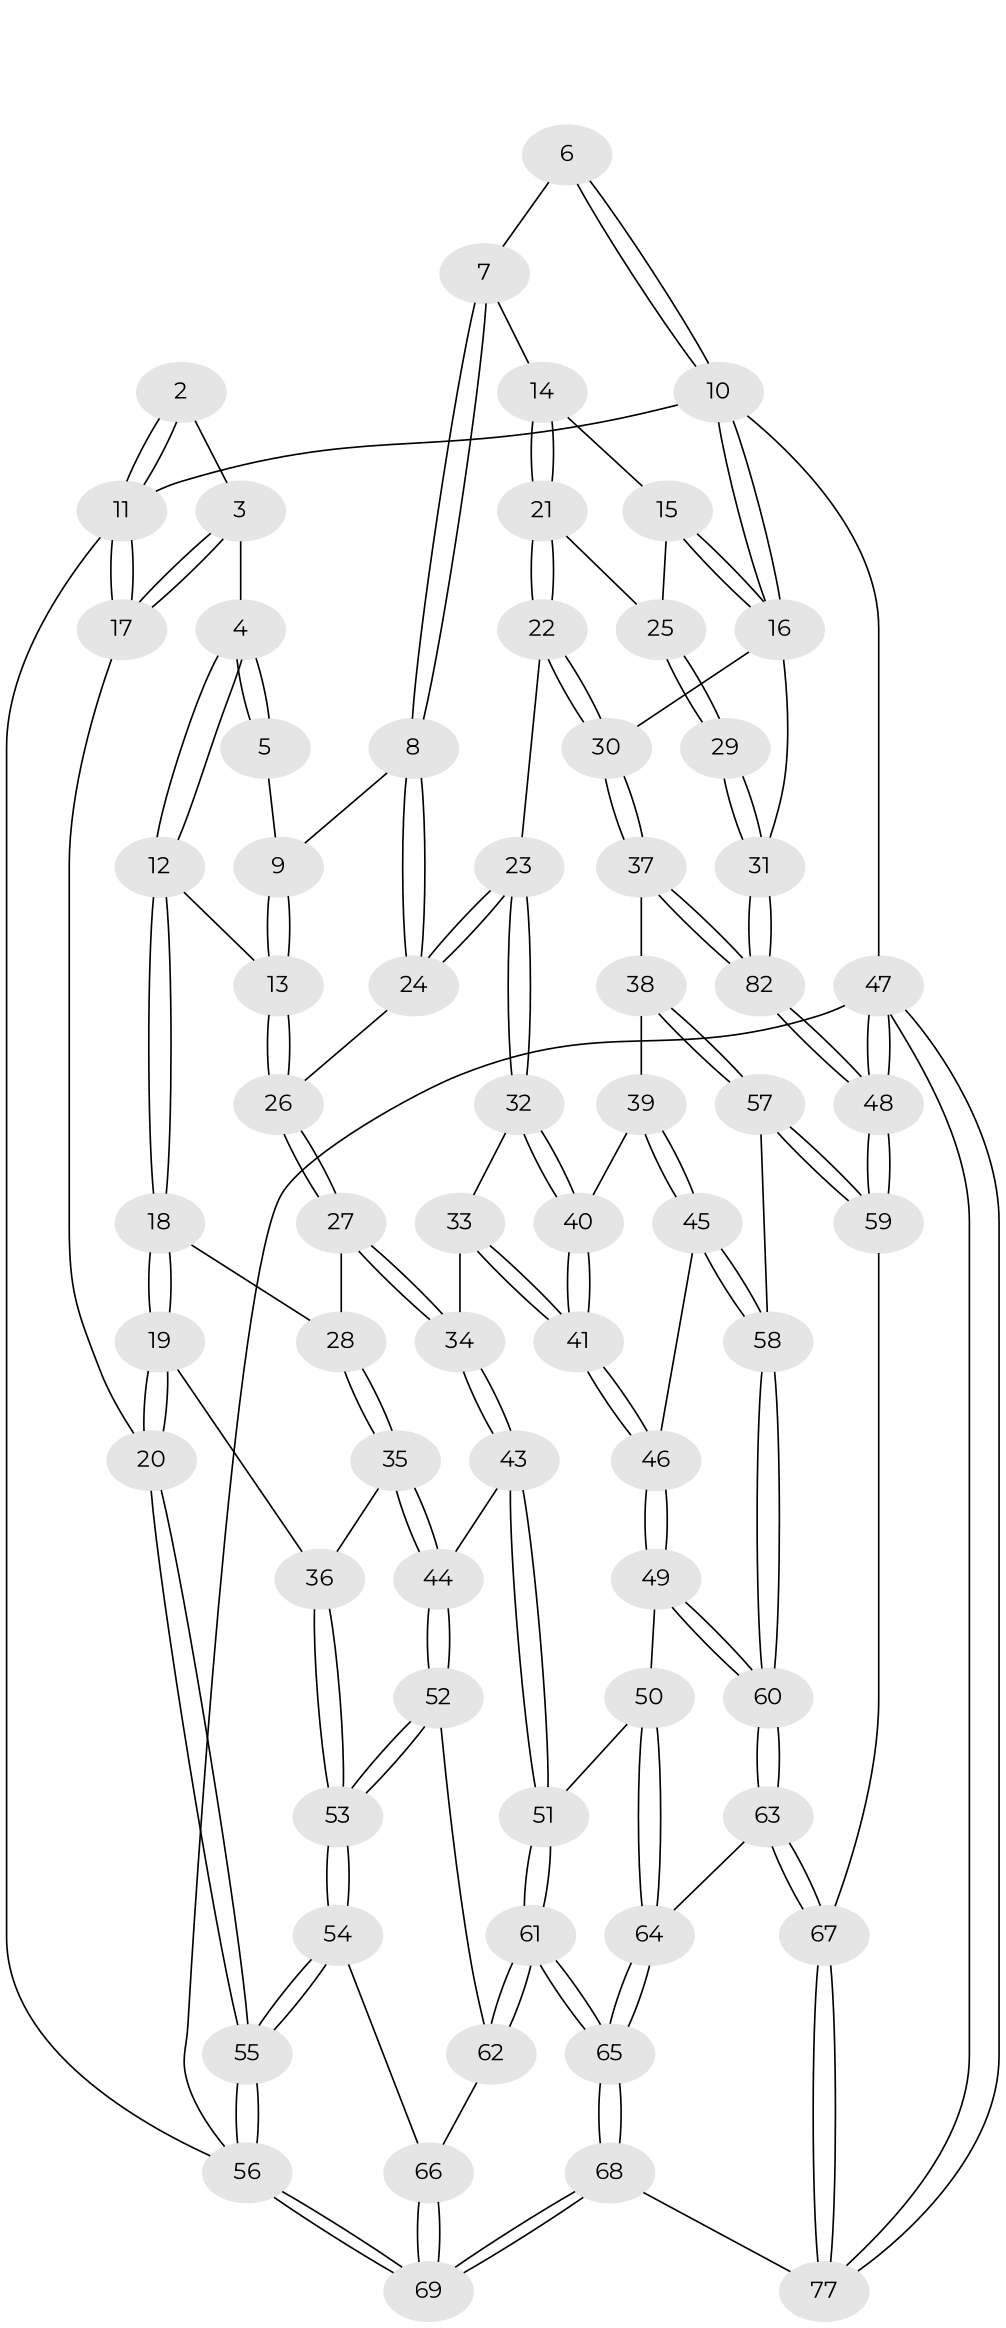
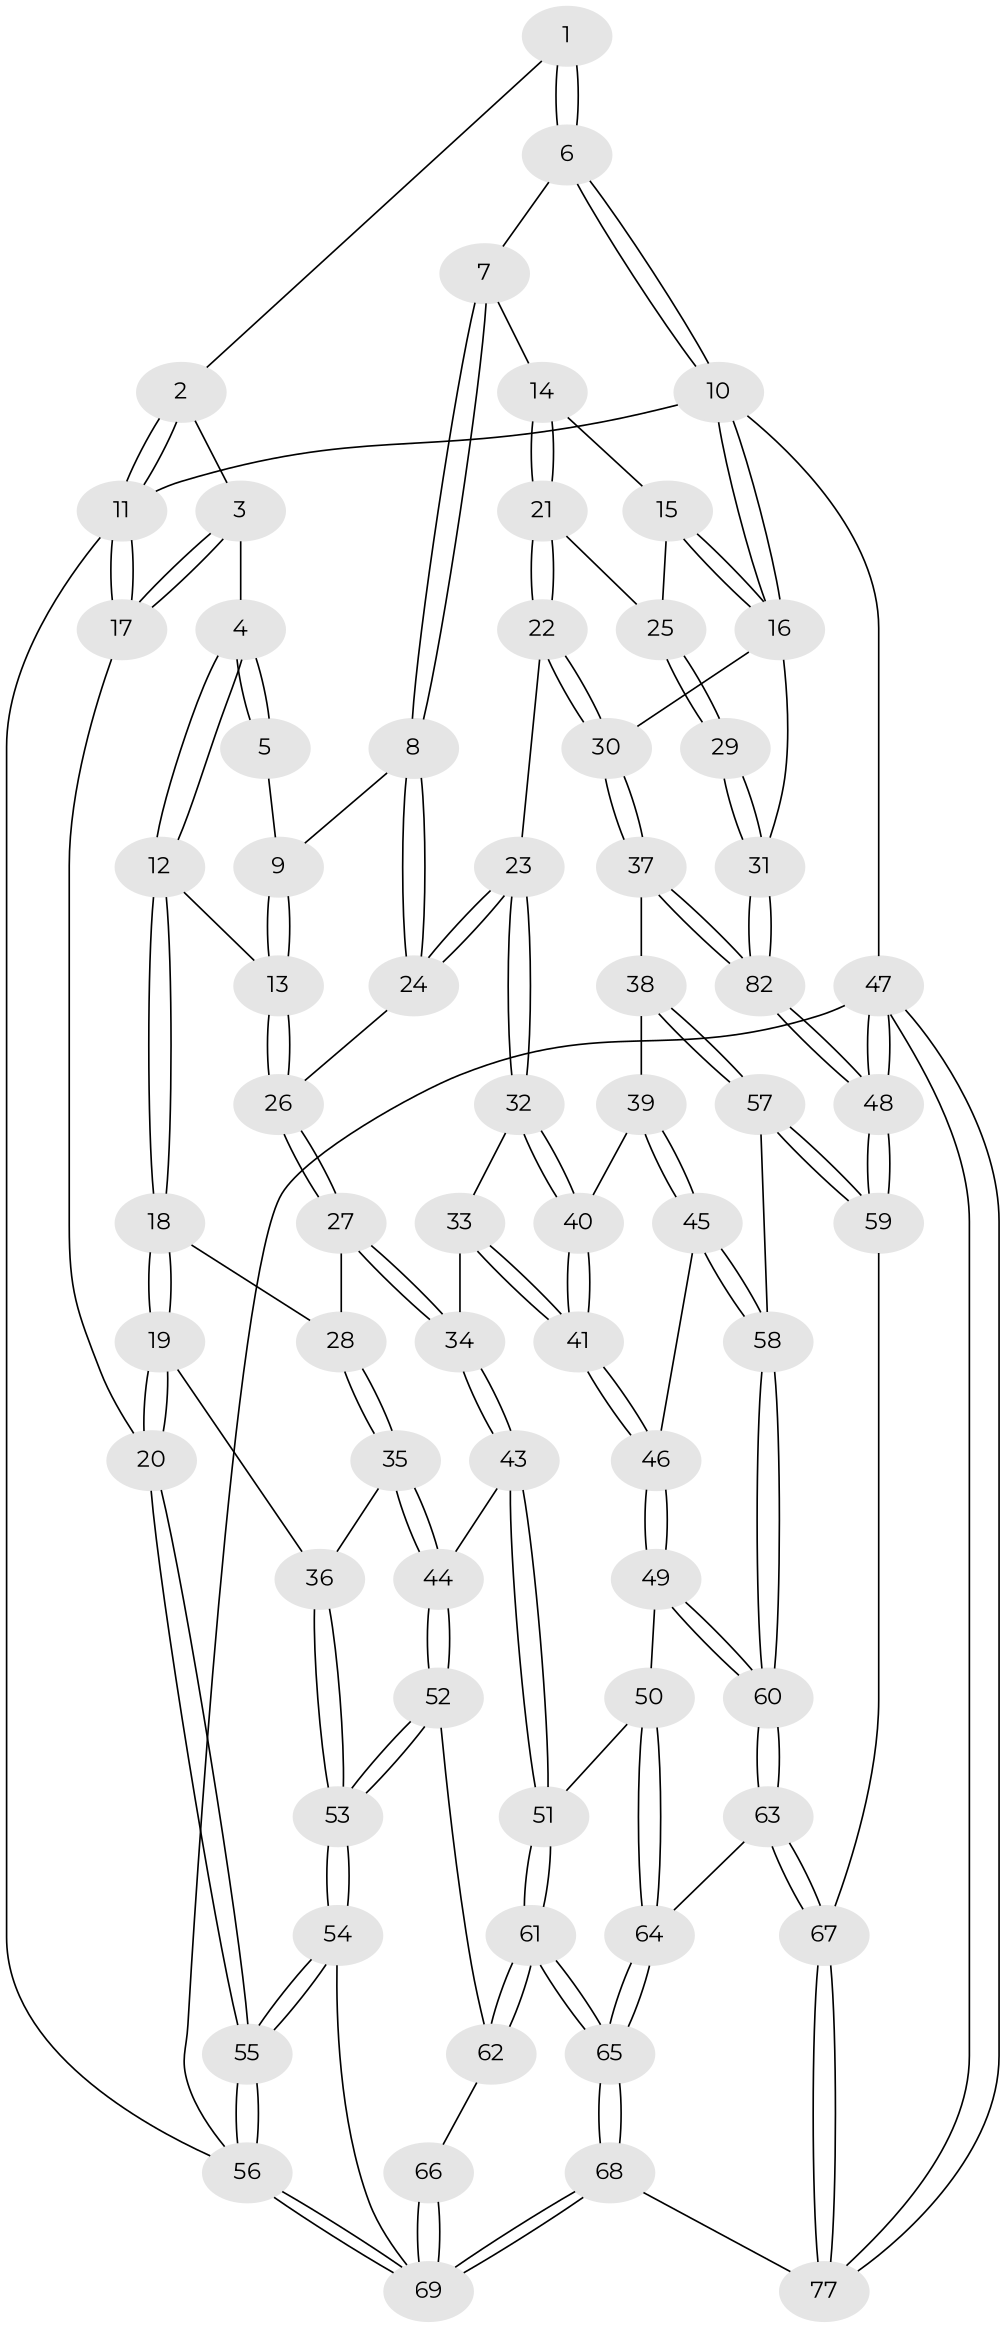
none -> (567, 36)
(383, 2054) -> (348, 2122)
